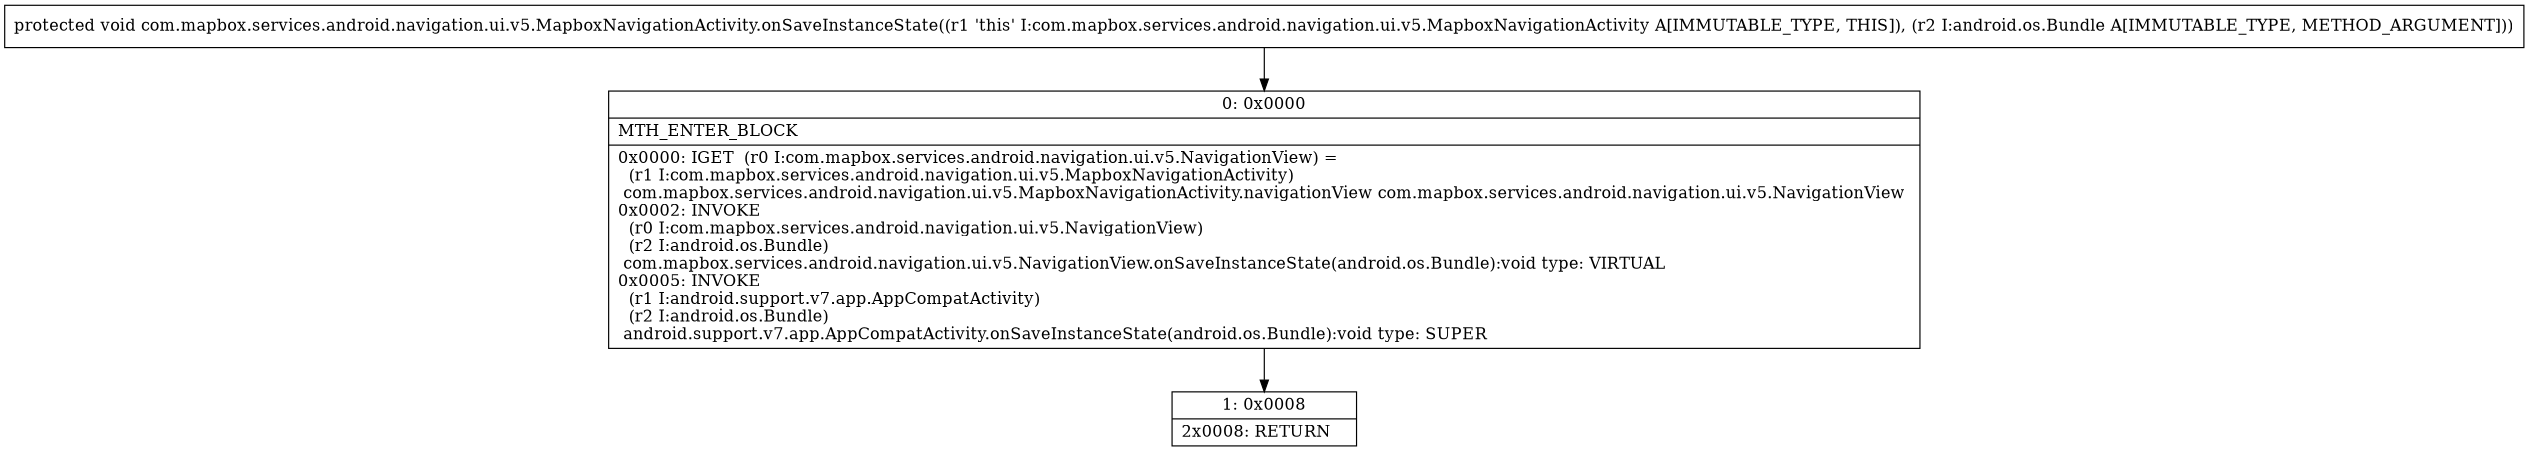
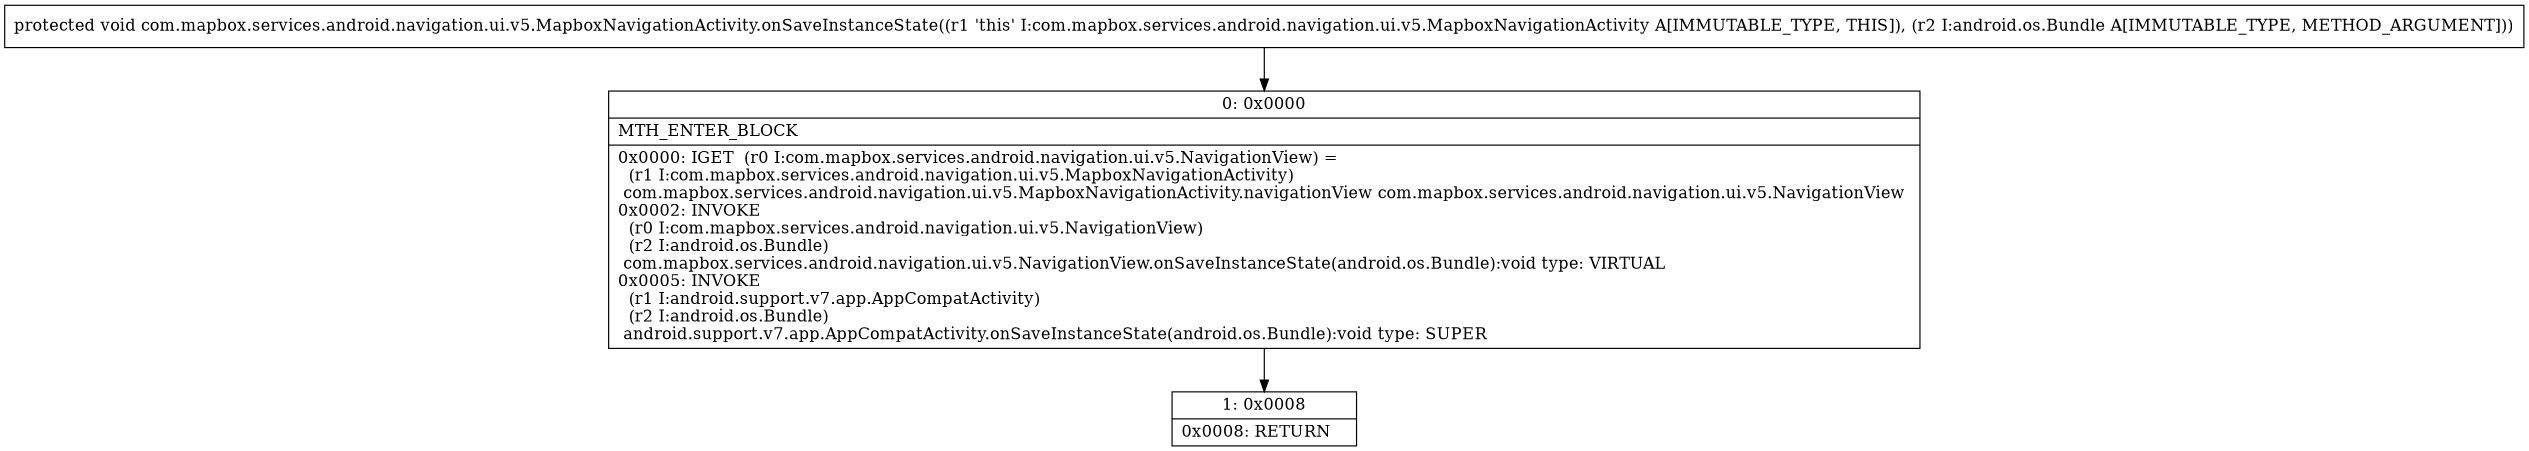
(1264, 432) -> (1264, 432)
